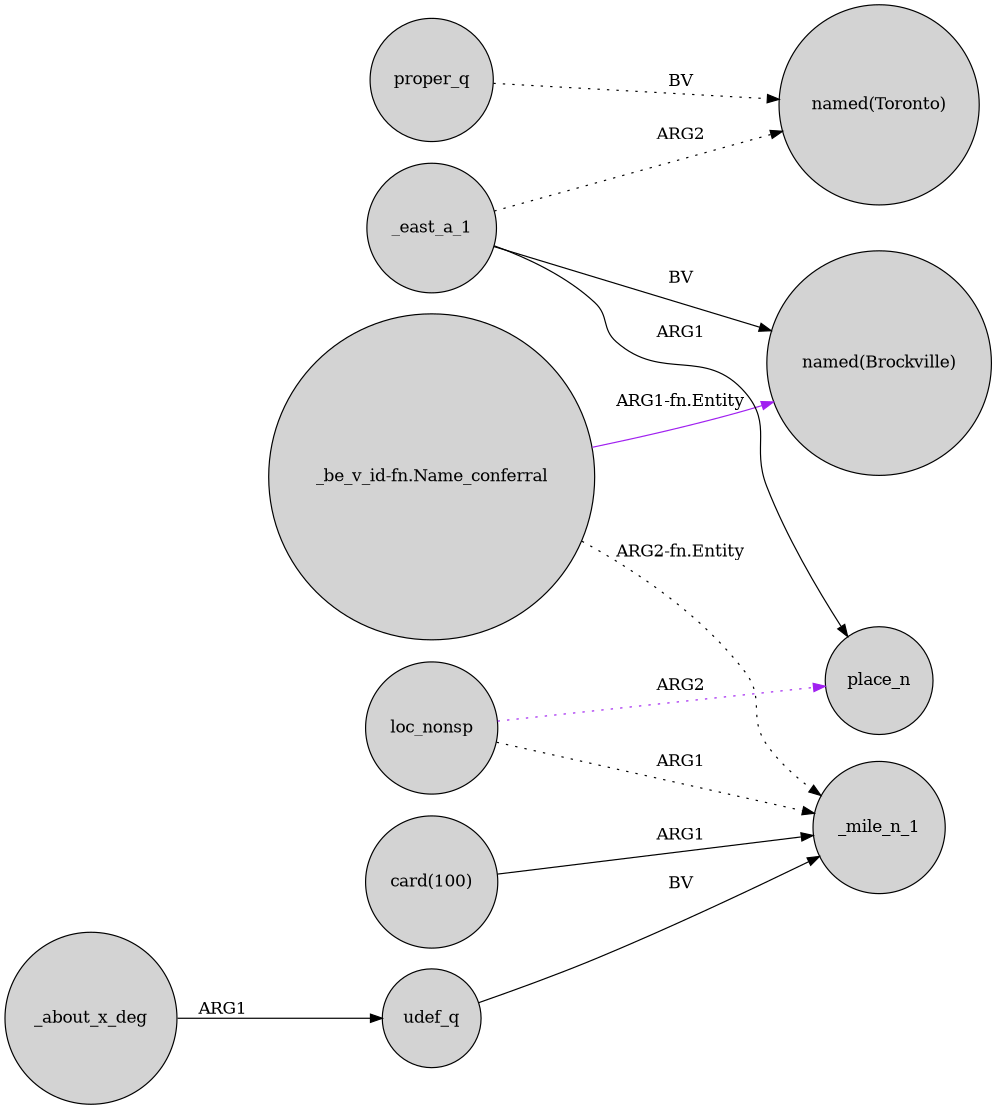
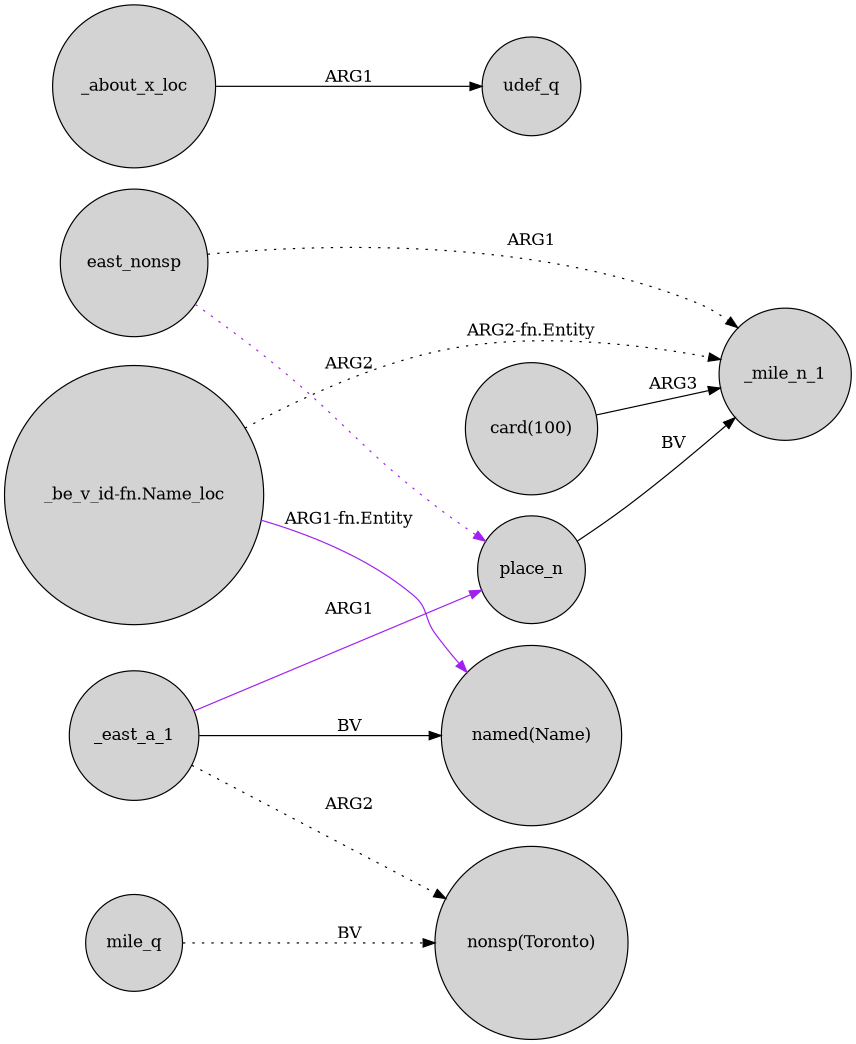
(432, 80) -> (134, 943)
(879, 105) -> (531, 943)
(879, 363) -> (531, 736)
(727, 377) -> (332, 653)
(432, 477) -> (134, 495)
(432, 728) -> (134, 263)
(681, 835) -> (673, 384)
(646, 937) -> (654, 486)
(91, 1018) -> (134, 86)
